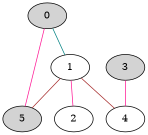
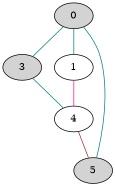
none -> (48, 41)
(35, 67) -> (105, 90)
(46, 93) -> (83, 145)
(98, 93) -> (74, 93)
(125, 93) -> (48, 93)
(74, 119) -> none
